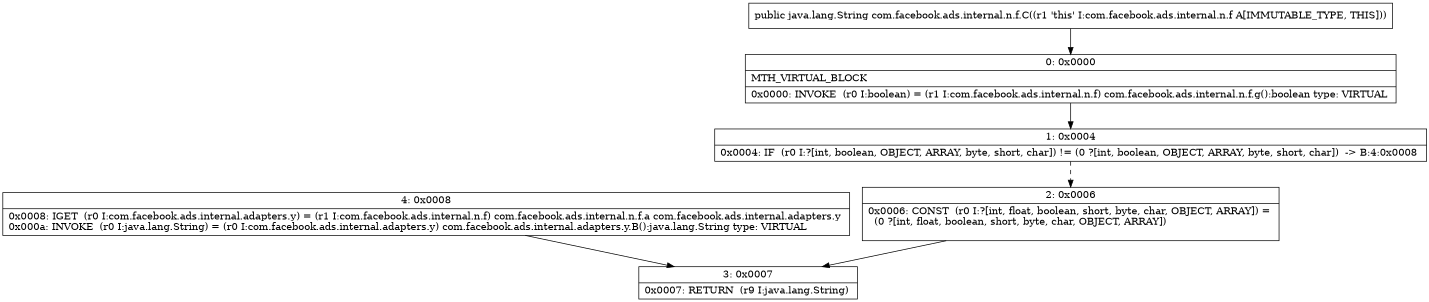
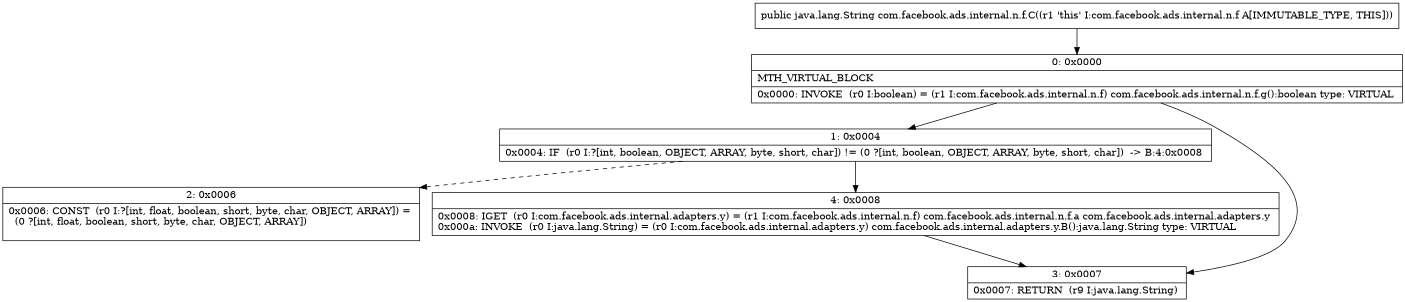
none -> (856, 173)
(888, 253) -> (1289, 187)
